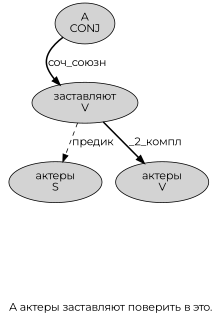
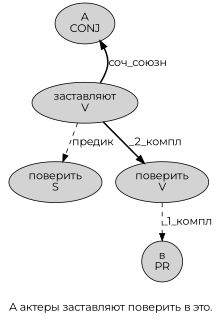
(47, 56) -> (108, 66)
(55, 182) -> (55, 182)
(162, 182) -> (162, 182)
none -> (162, 262)
